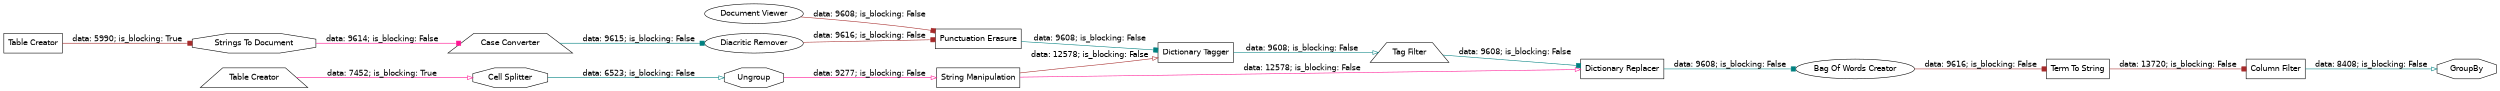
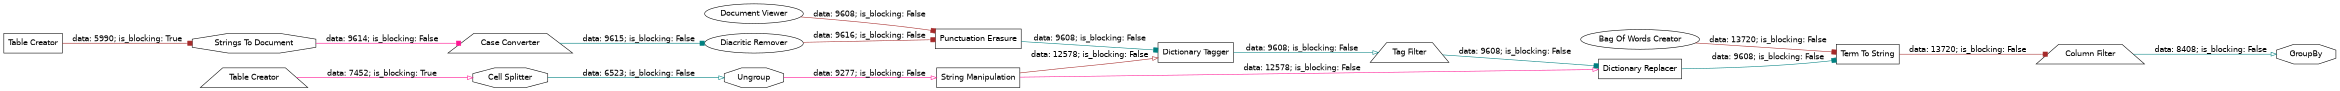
(1980, 65) -> (1768, 40)
(1727, 69) -> (1756, 67)
(2276, 69) -> (2090, 54)
